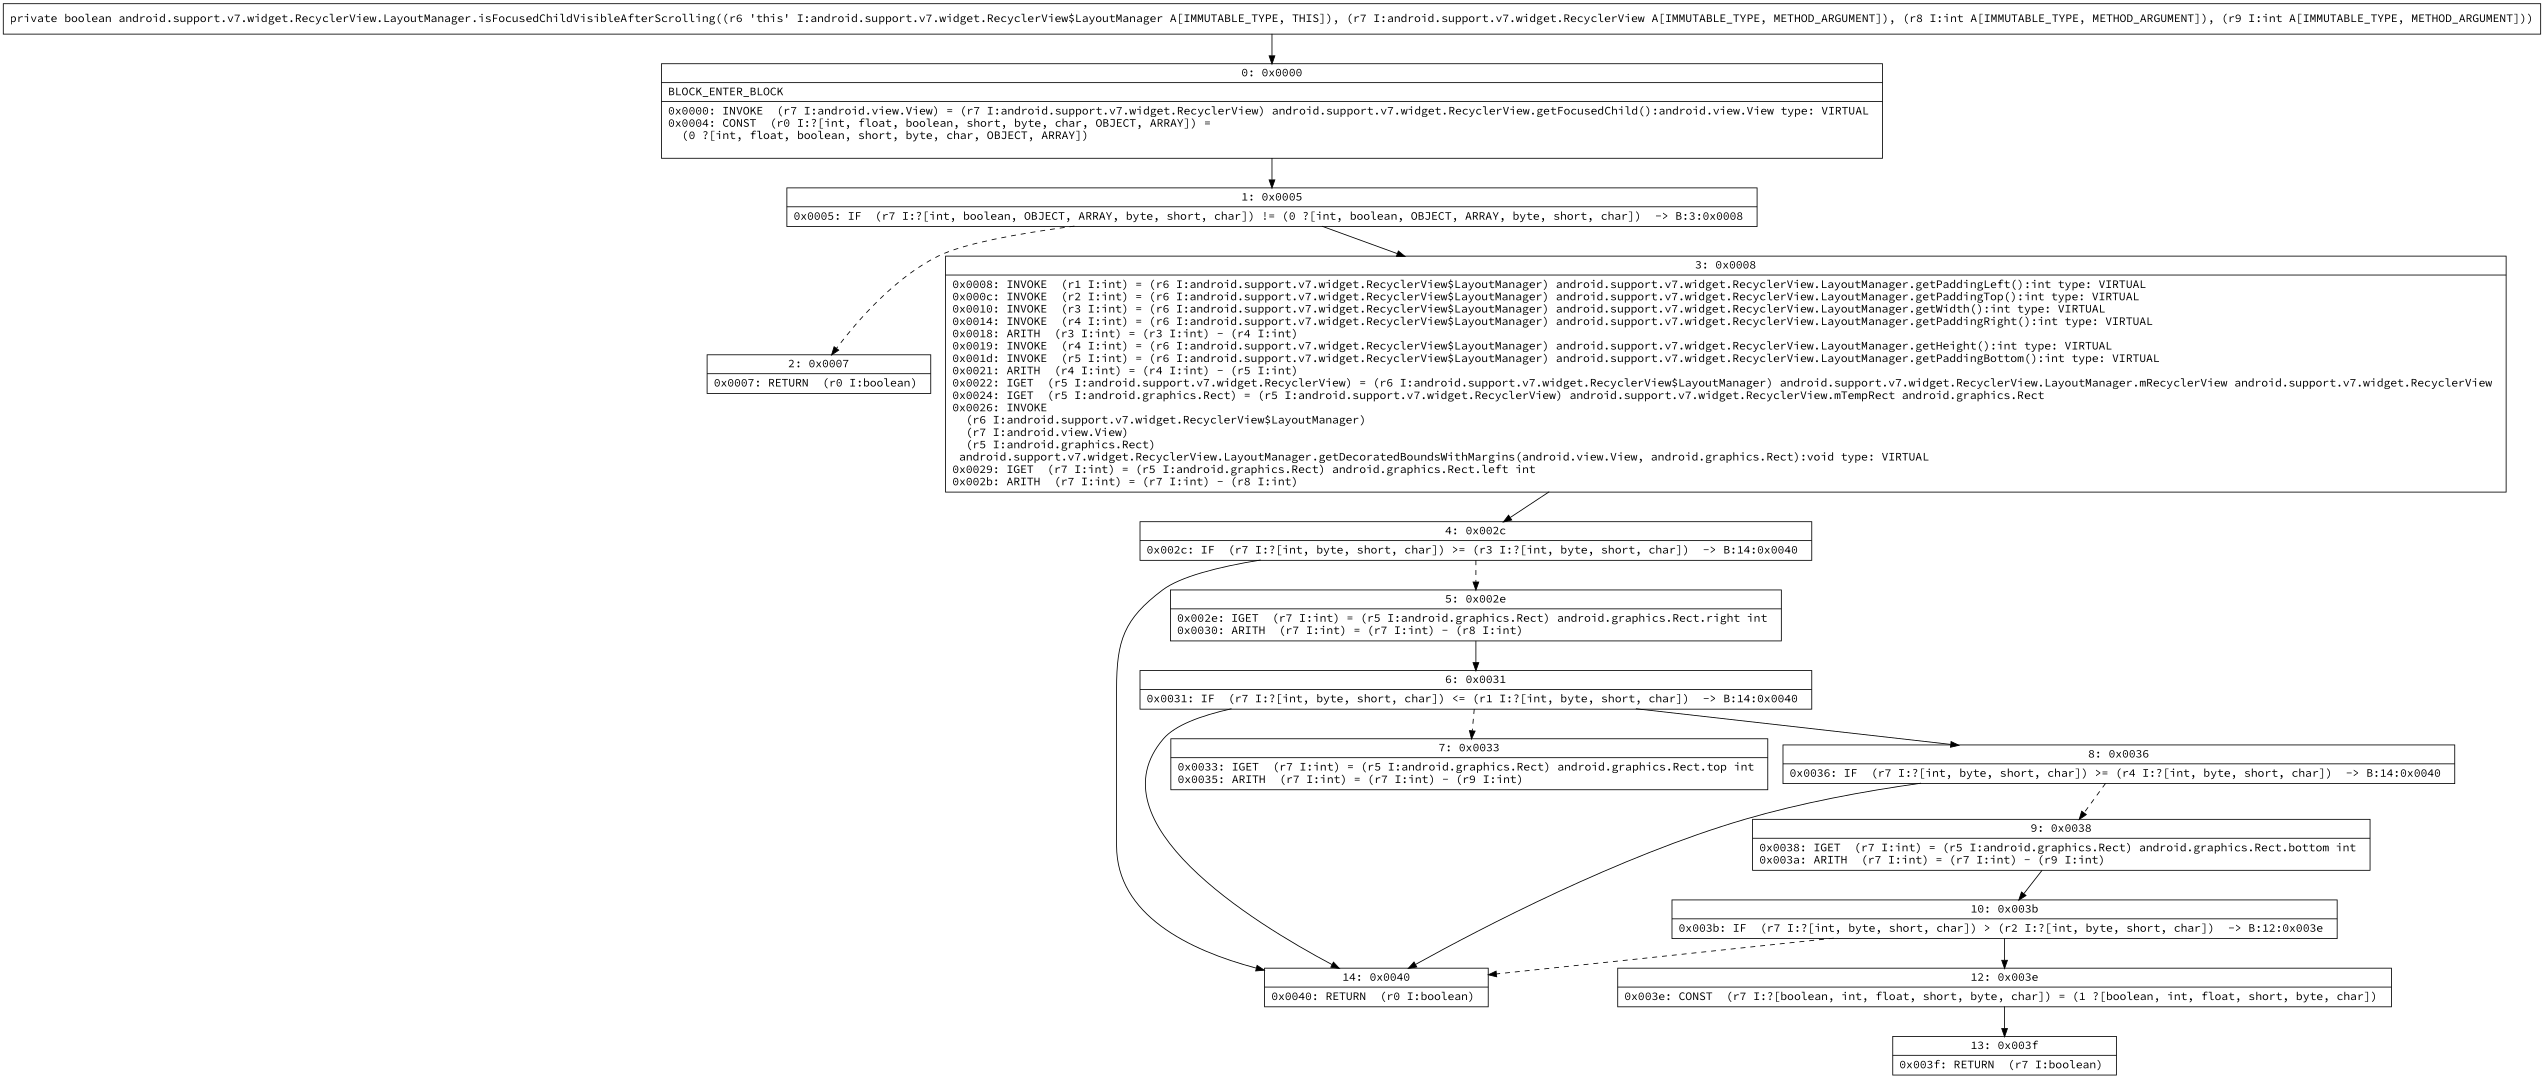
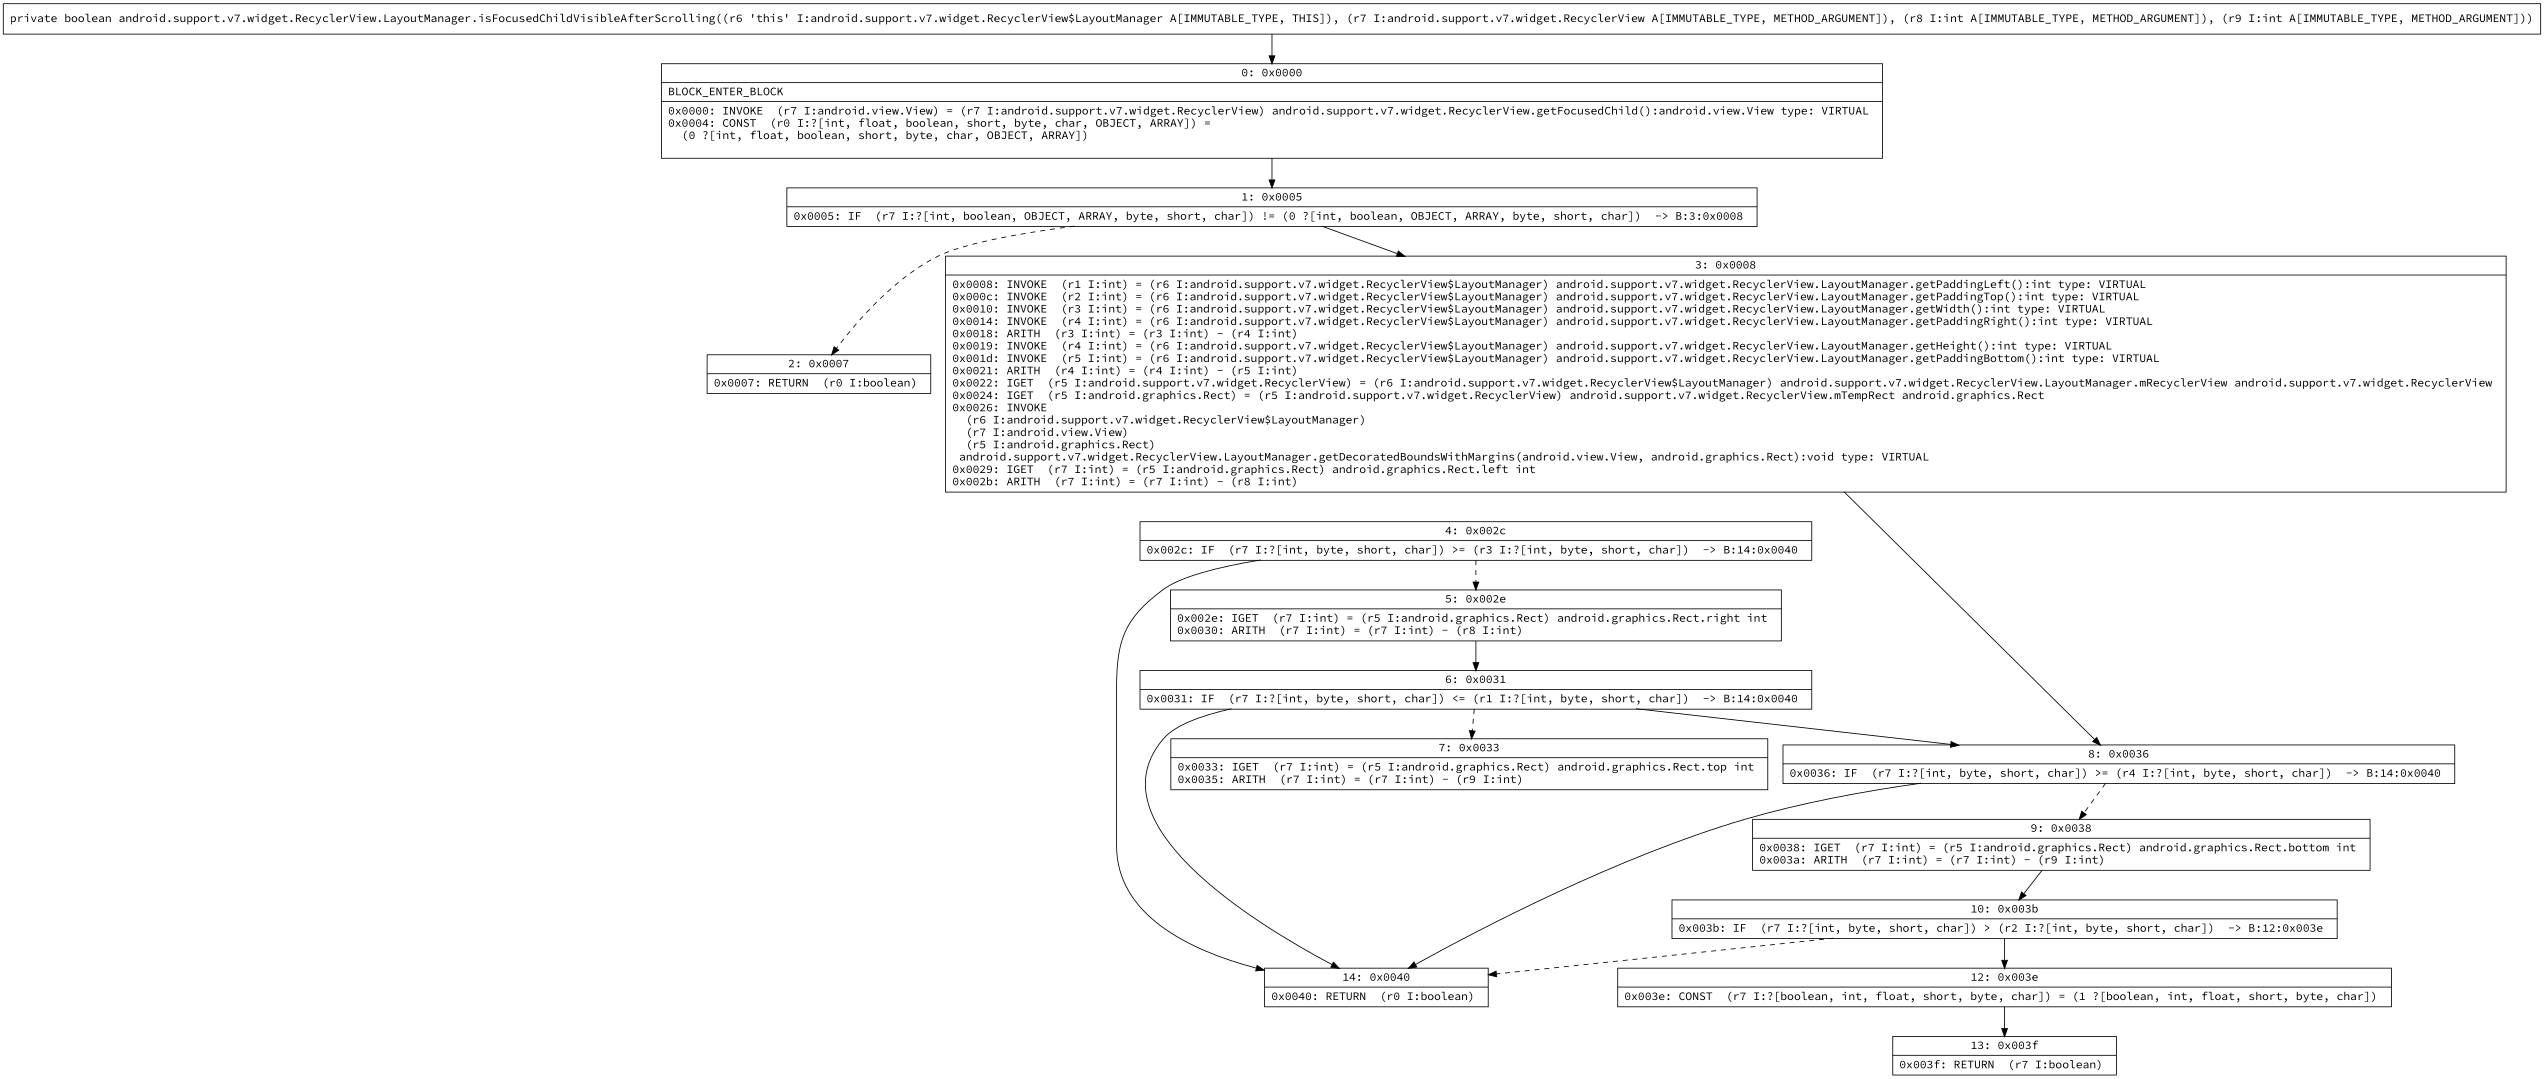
(1530, 505) -> (1969, 616)
